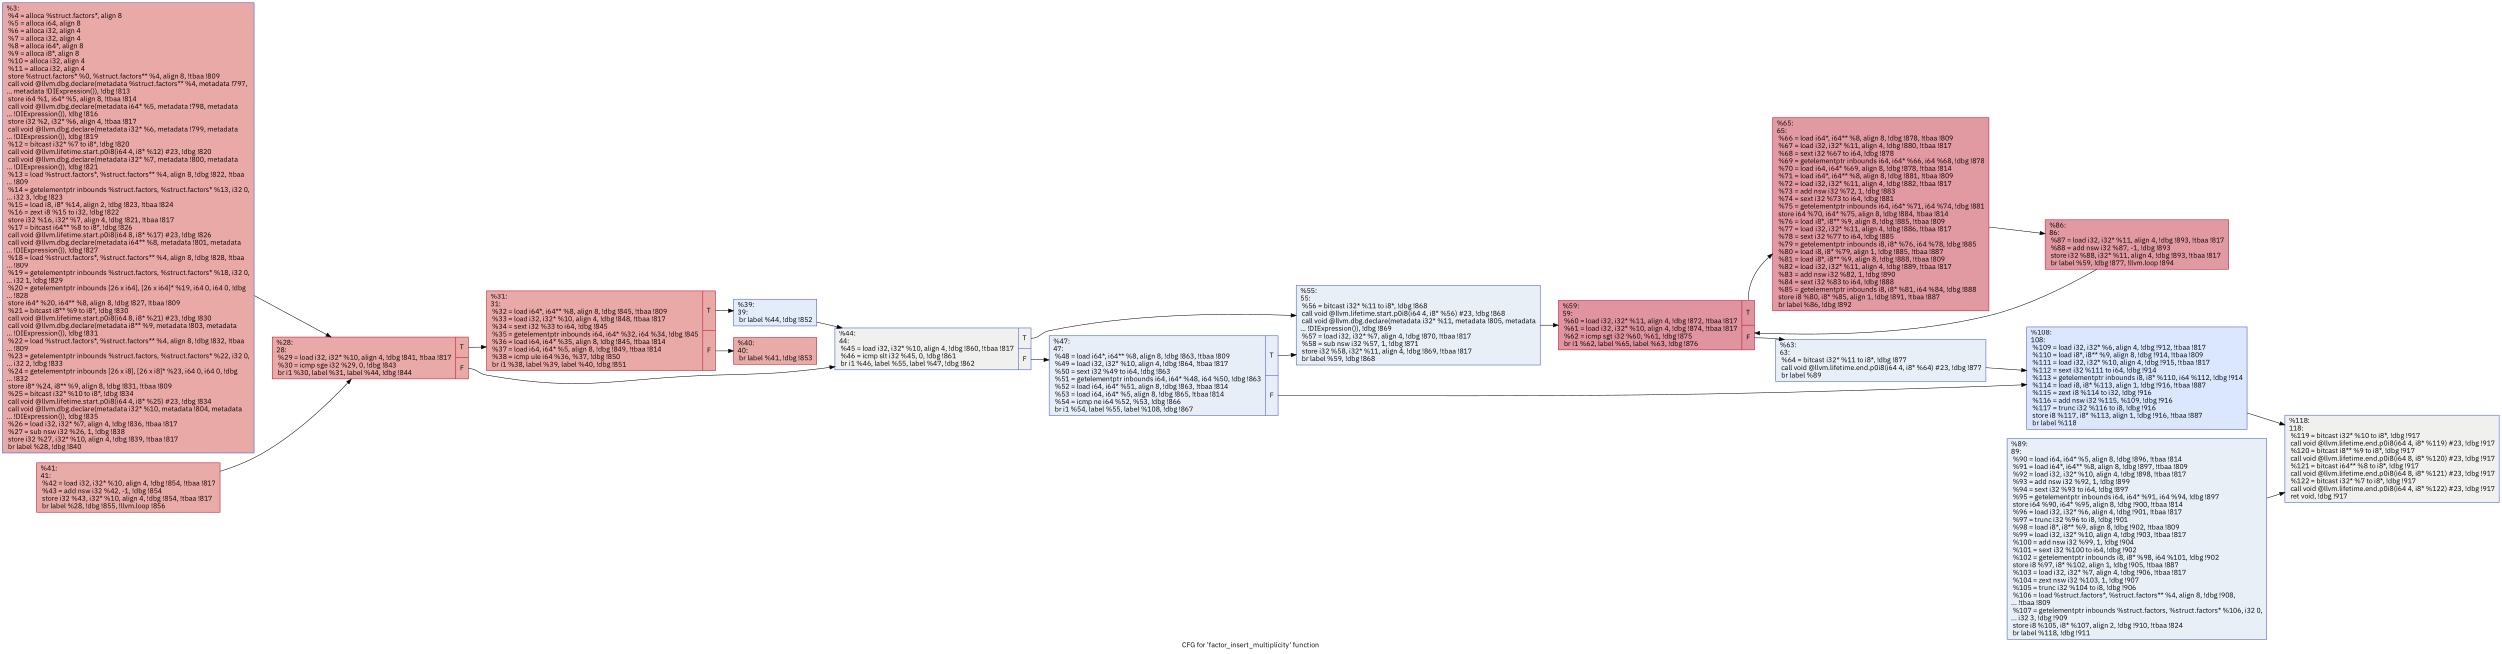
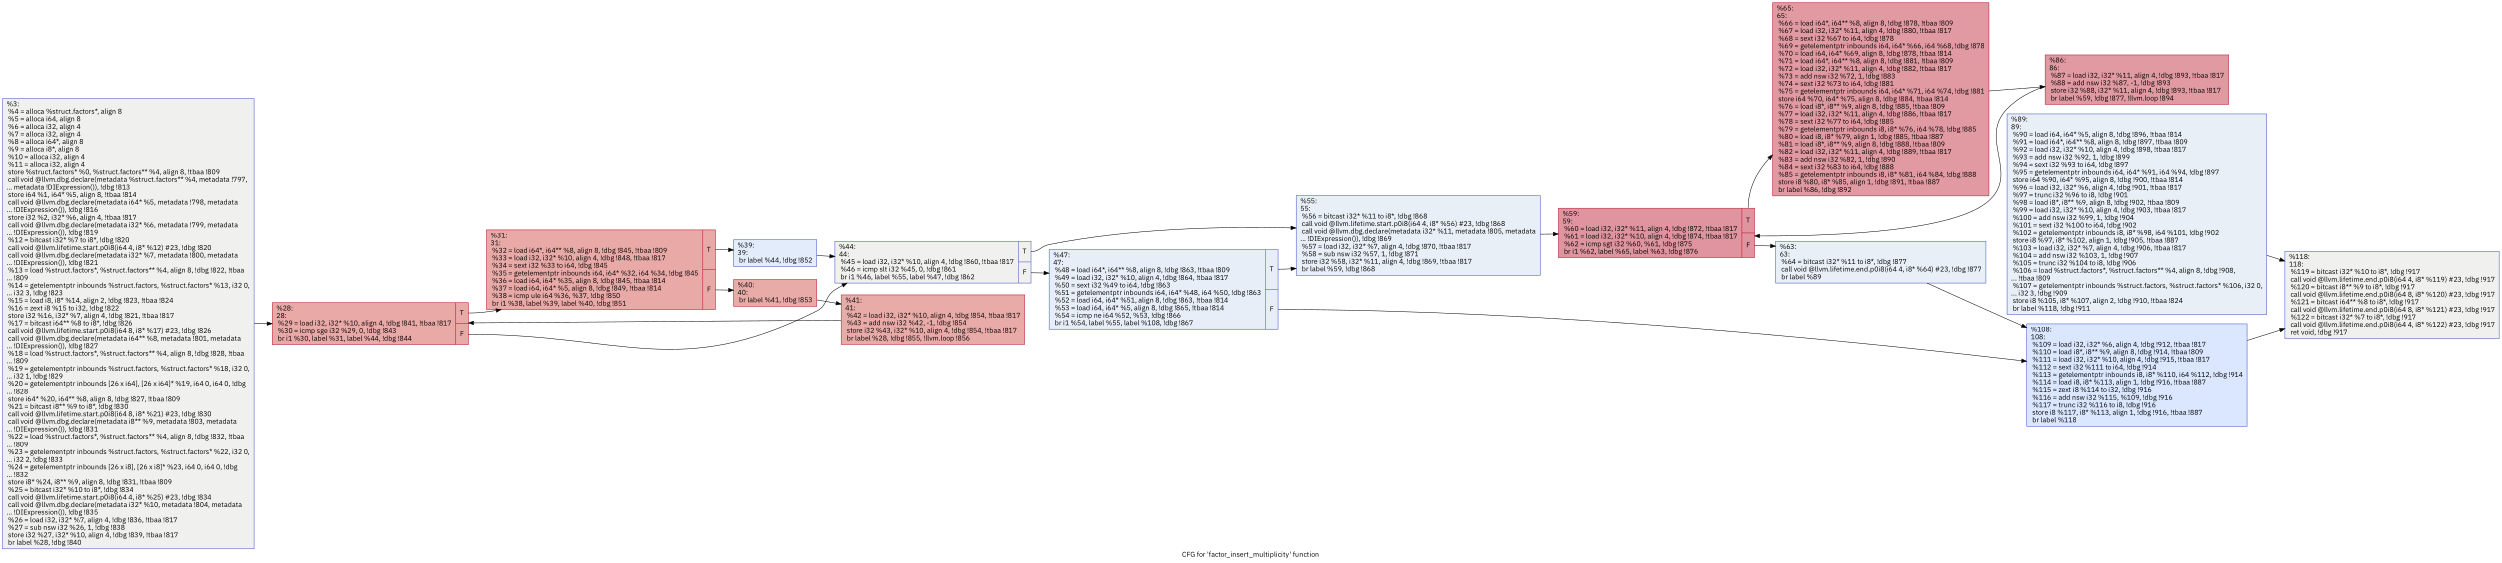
(128, 228) -> (128, 324)
none -> (829, 302)
(2075, 580) -> (2075, 256)
